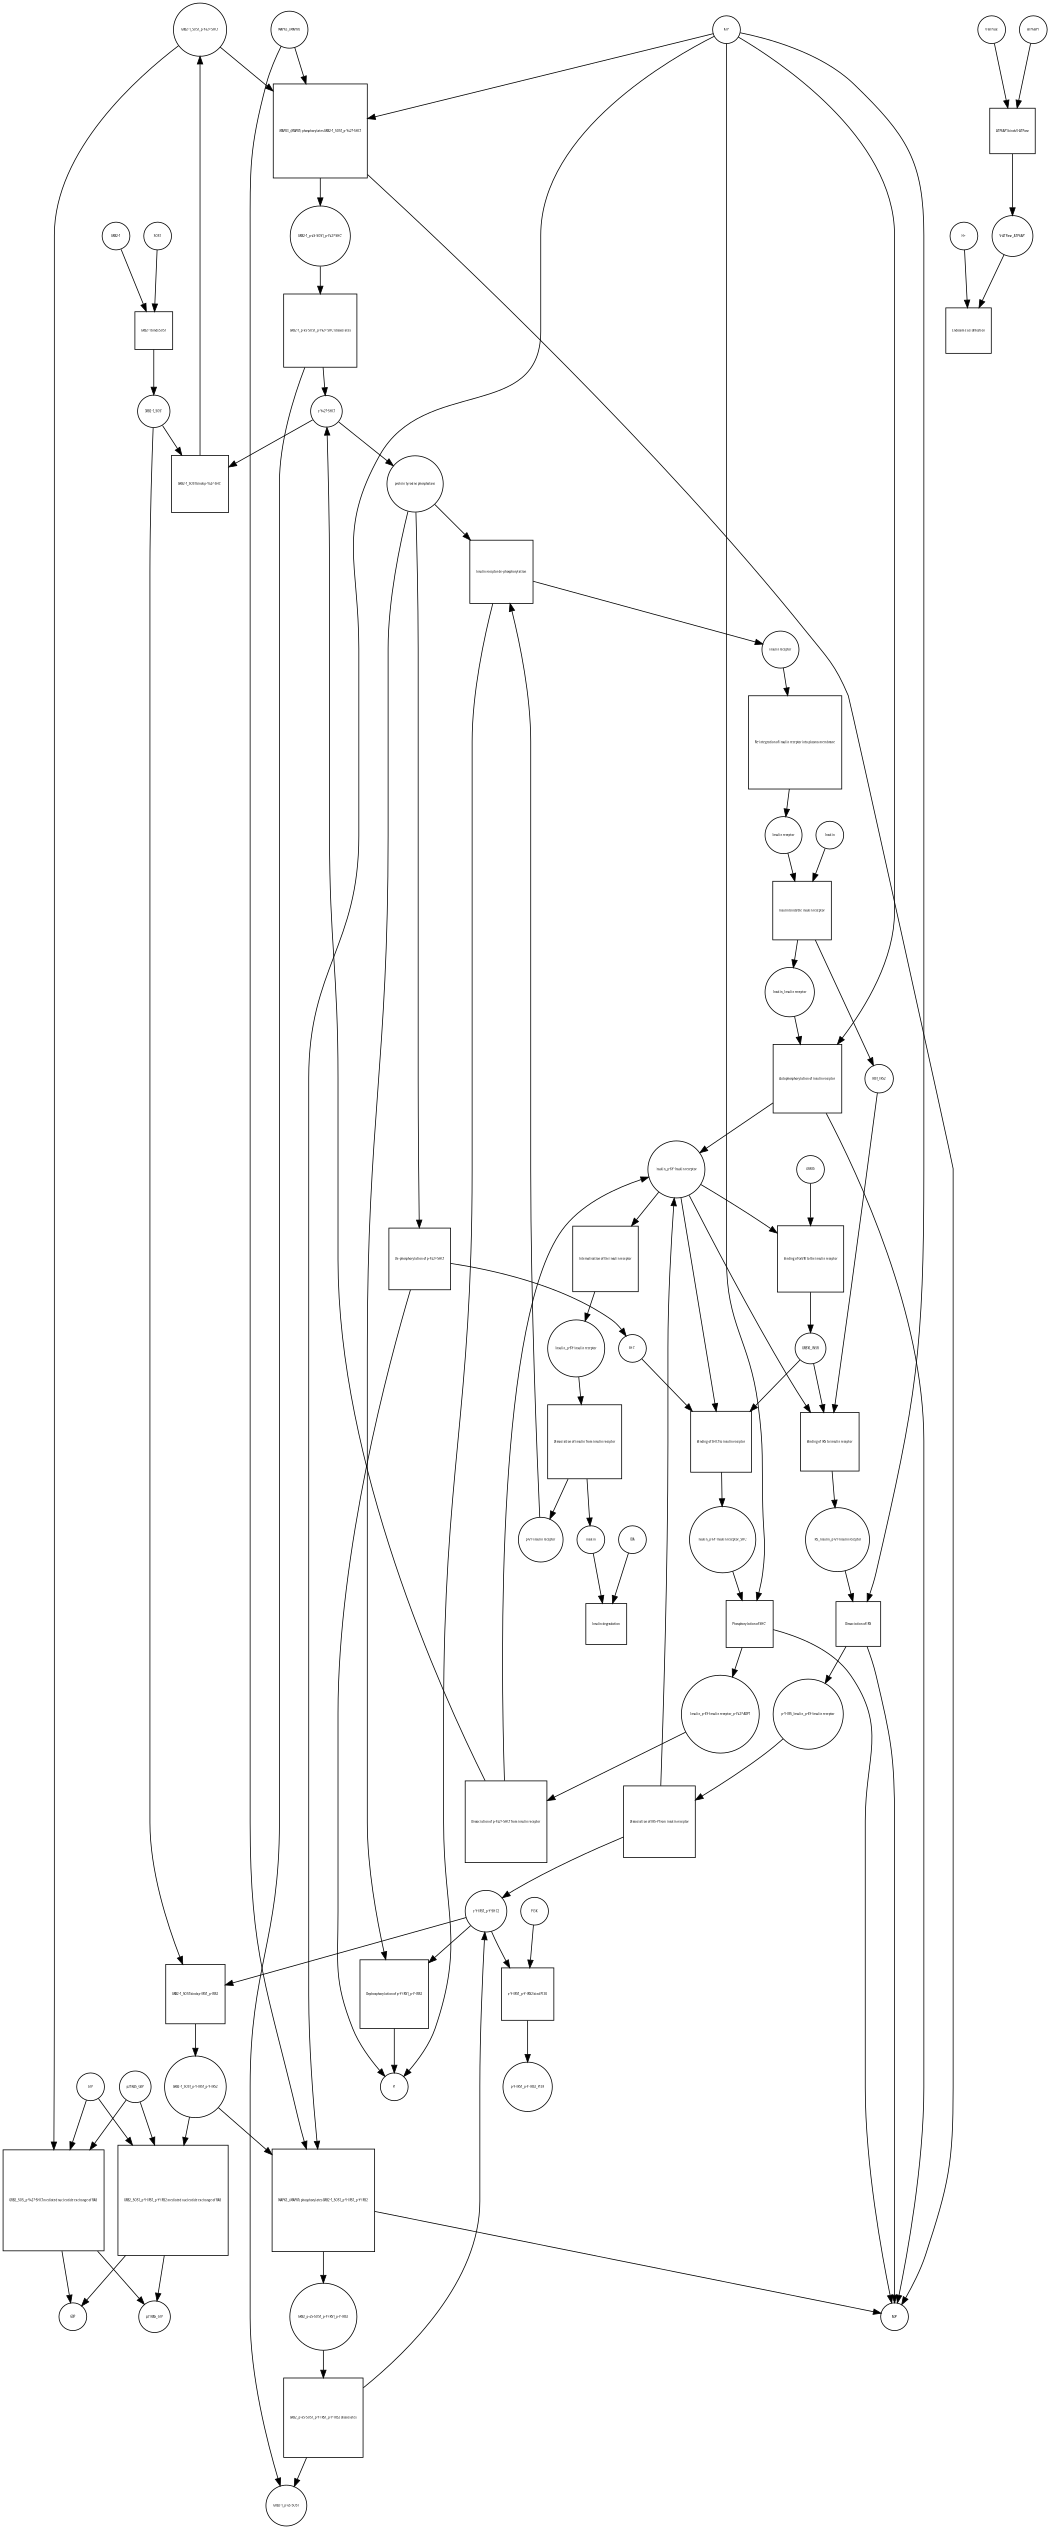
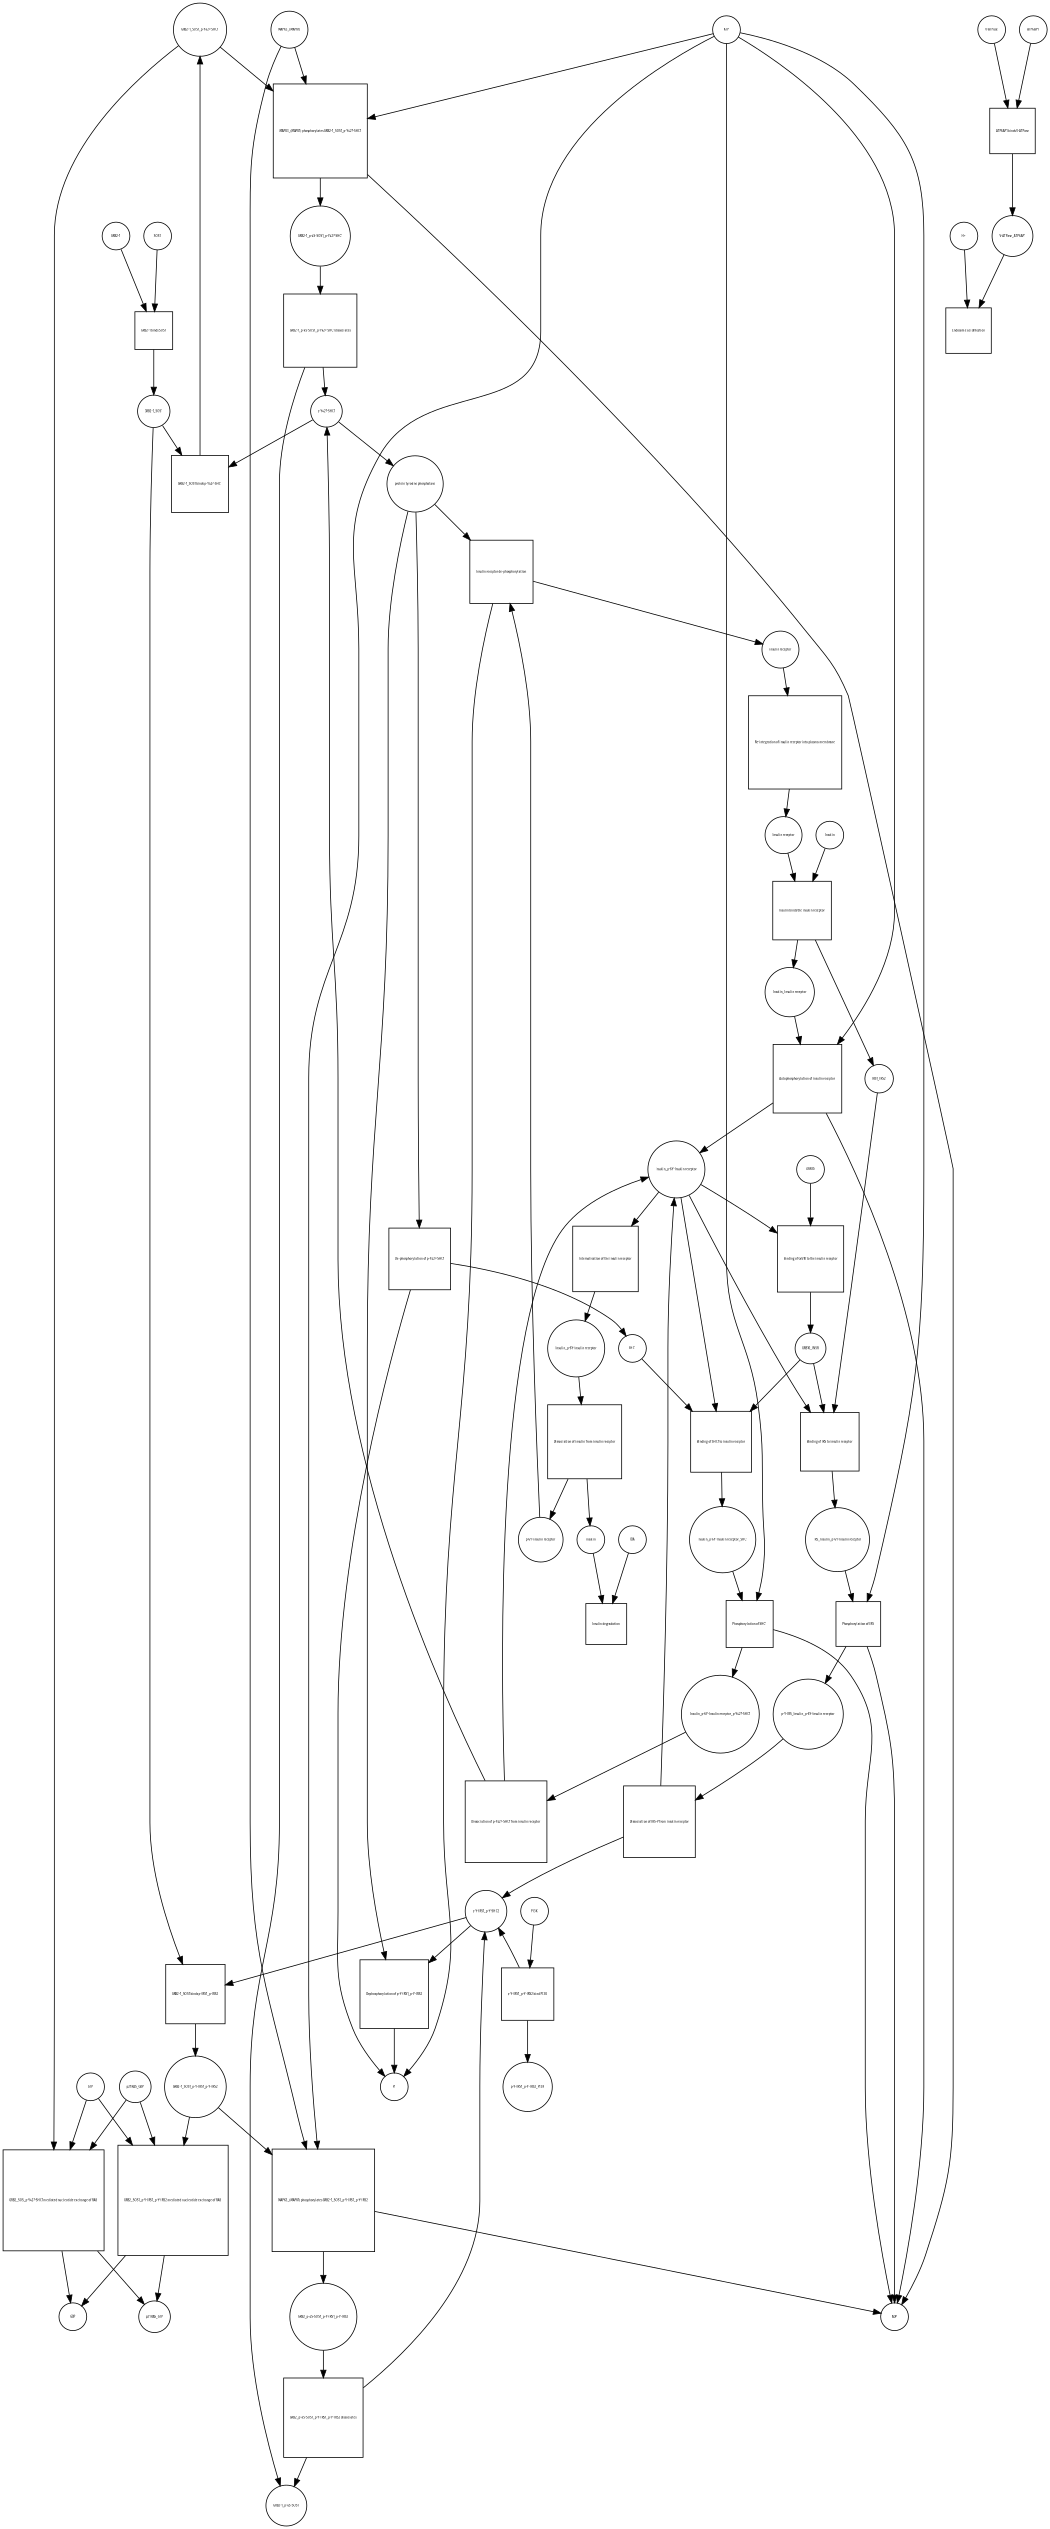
(858, 1624) -> (858, 1624)
(720, 1714) -> (720, 1714)
(498, 1946) -> (511, 1951)
